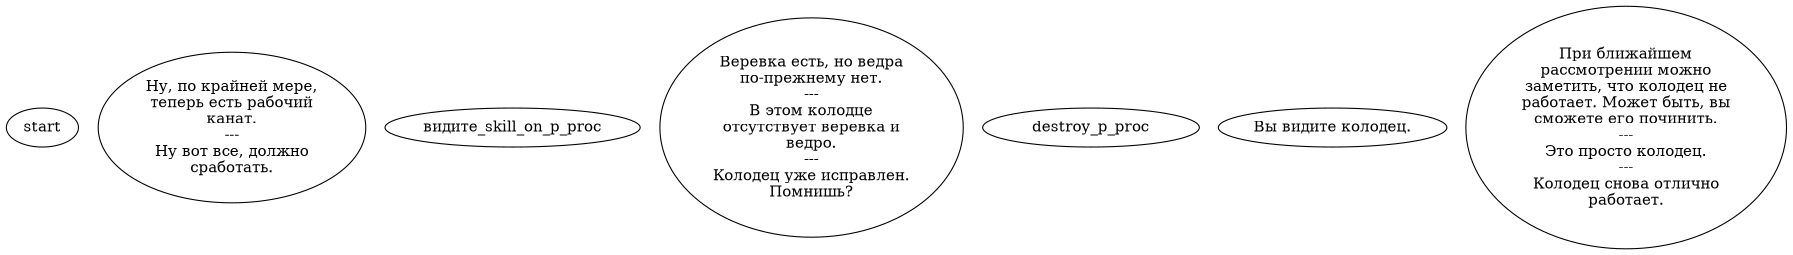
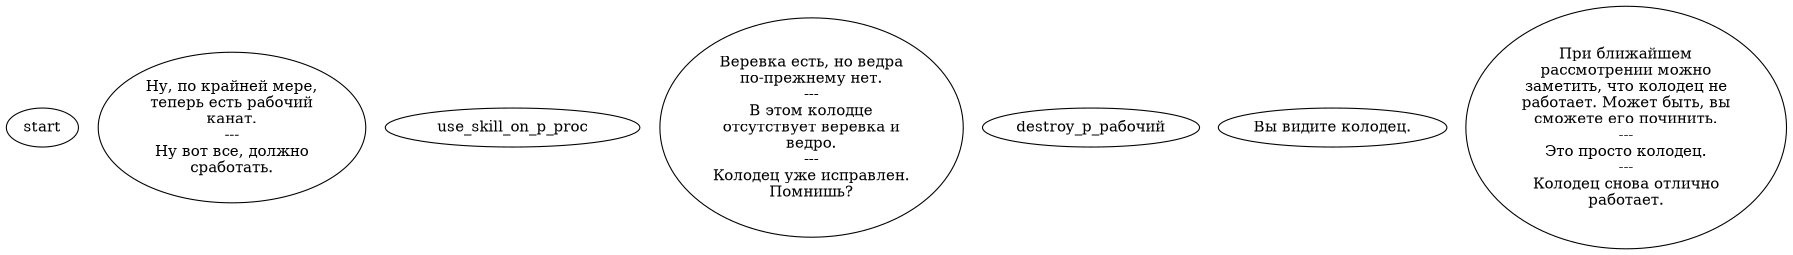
(513, 128) -> (513, 128)
(1091, 128) -> (1091, 128)
